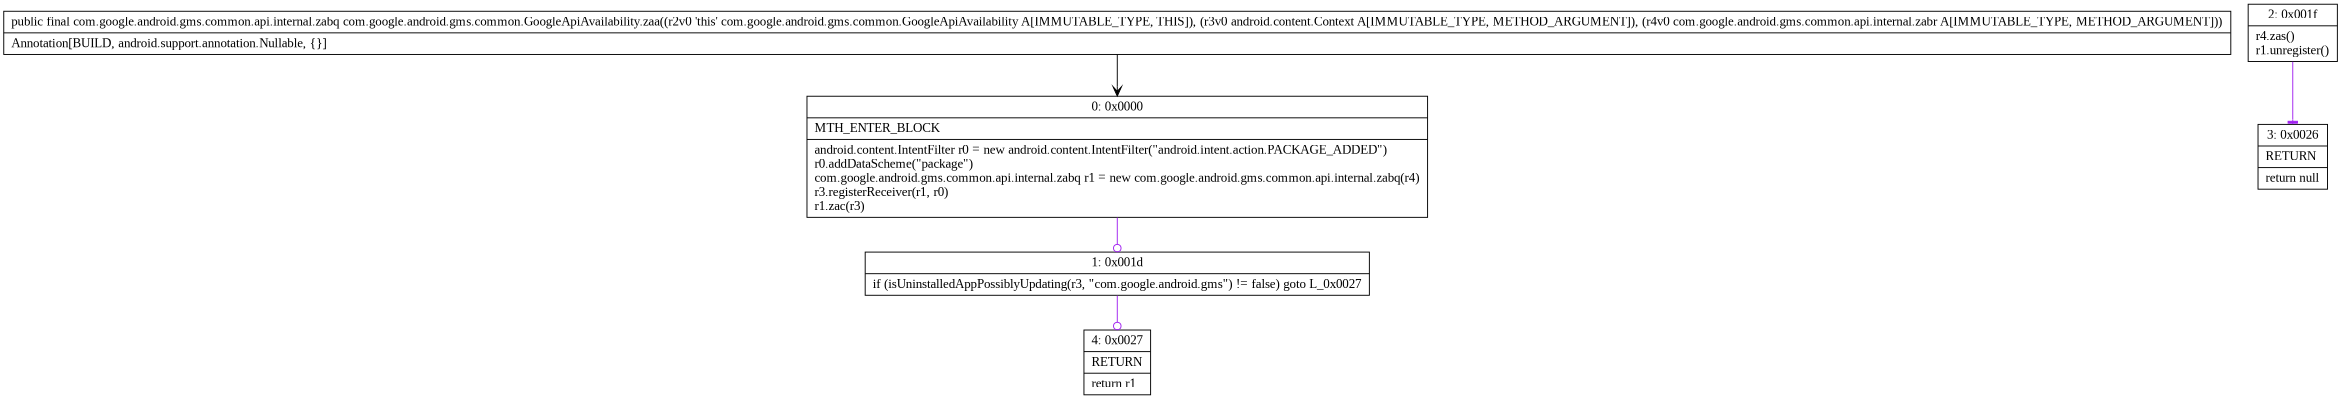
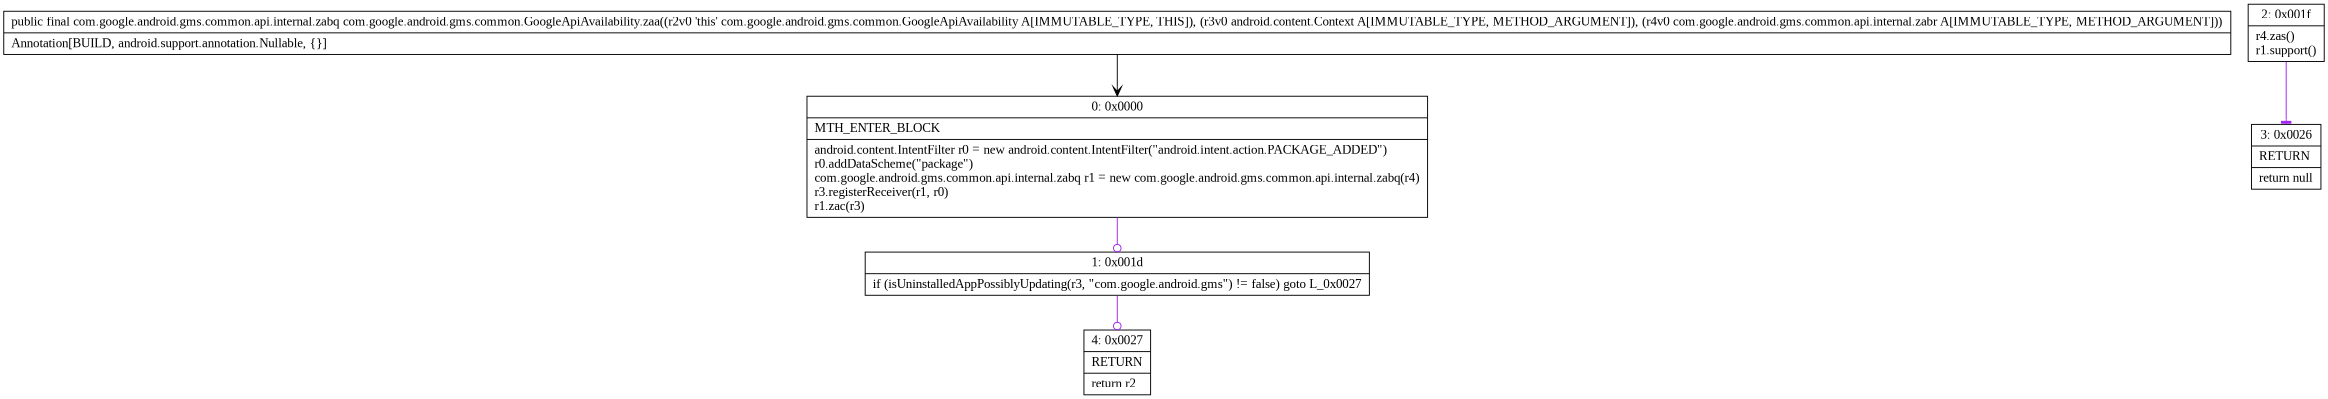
(2293, 50) -> (2286, 50)
(1114, 384) -> (1114, 384)
